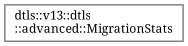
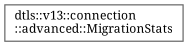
(94, 23) -> (94, 23)
